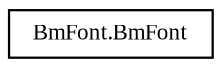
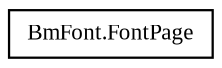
(111, 34) -> (111, 34)
